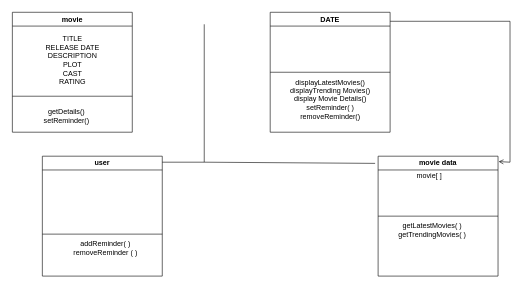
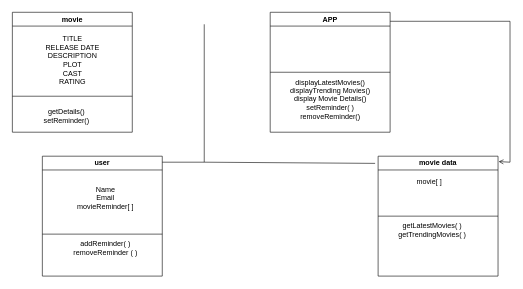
(330, 20) -> (330, 20)
(429, 176) -> (429, 182)
none -> (105, 198)
